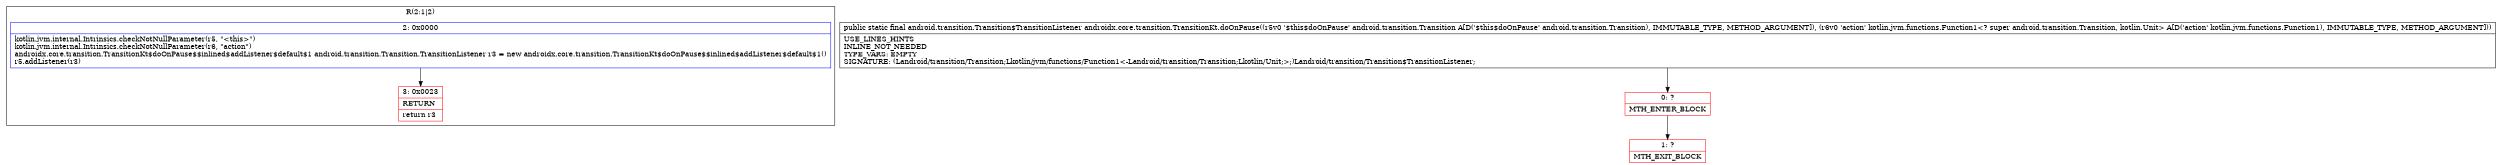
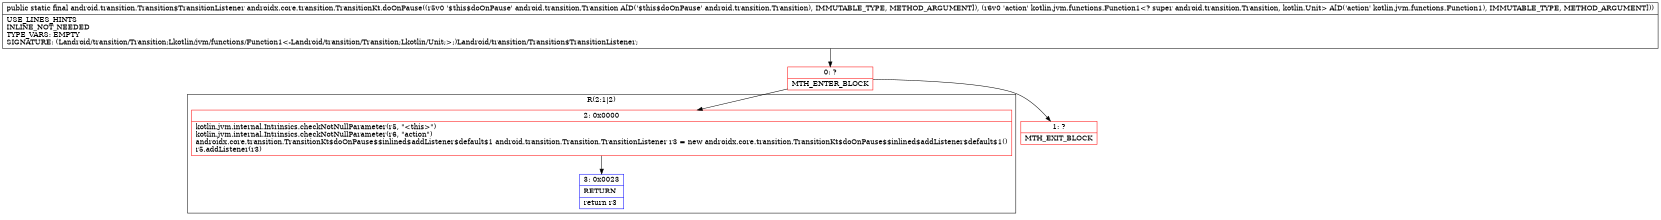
(421, 45) -> (602, 133)
none -> (745, 99)
(421, 104) -> (602, 192)
